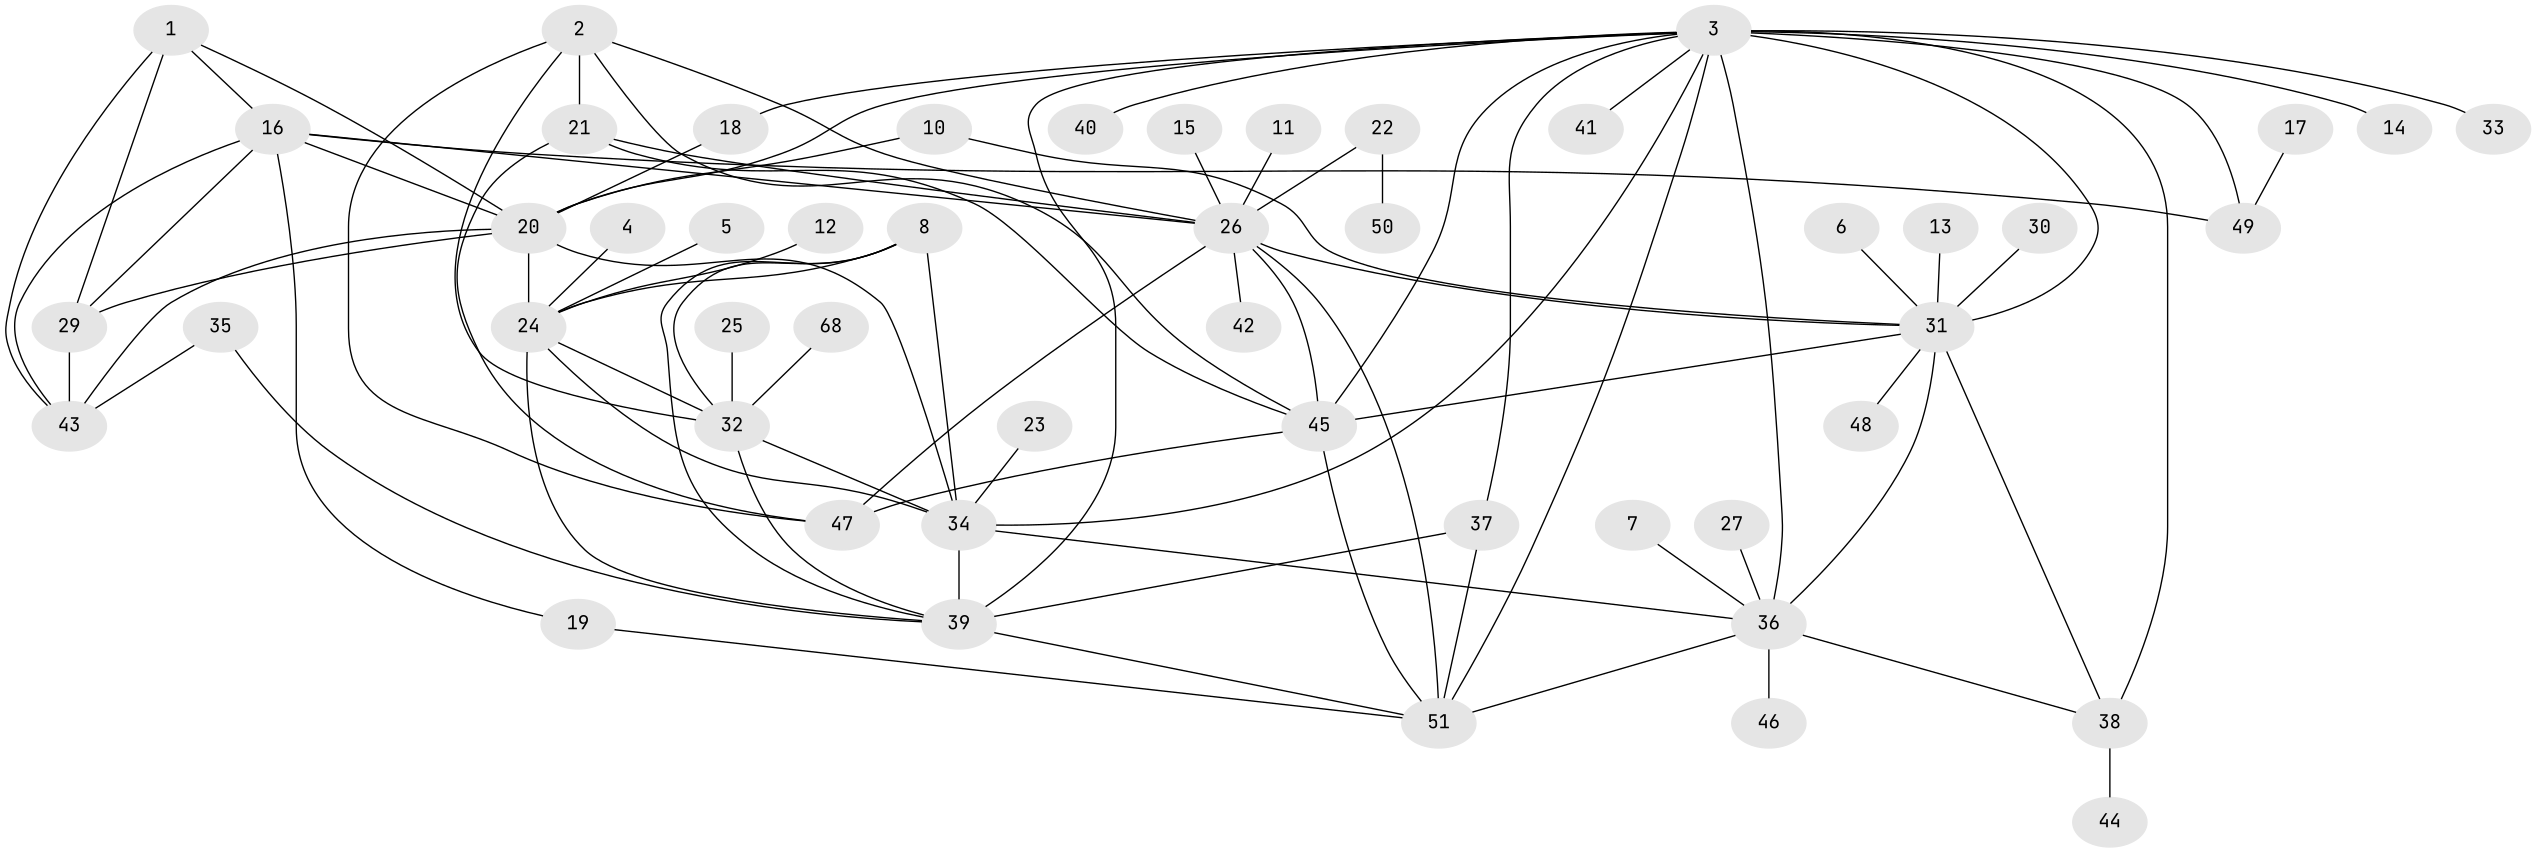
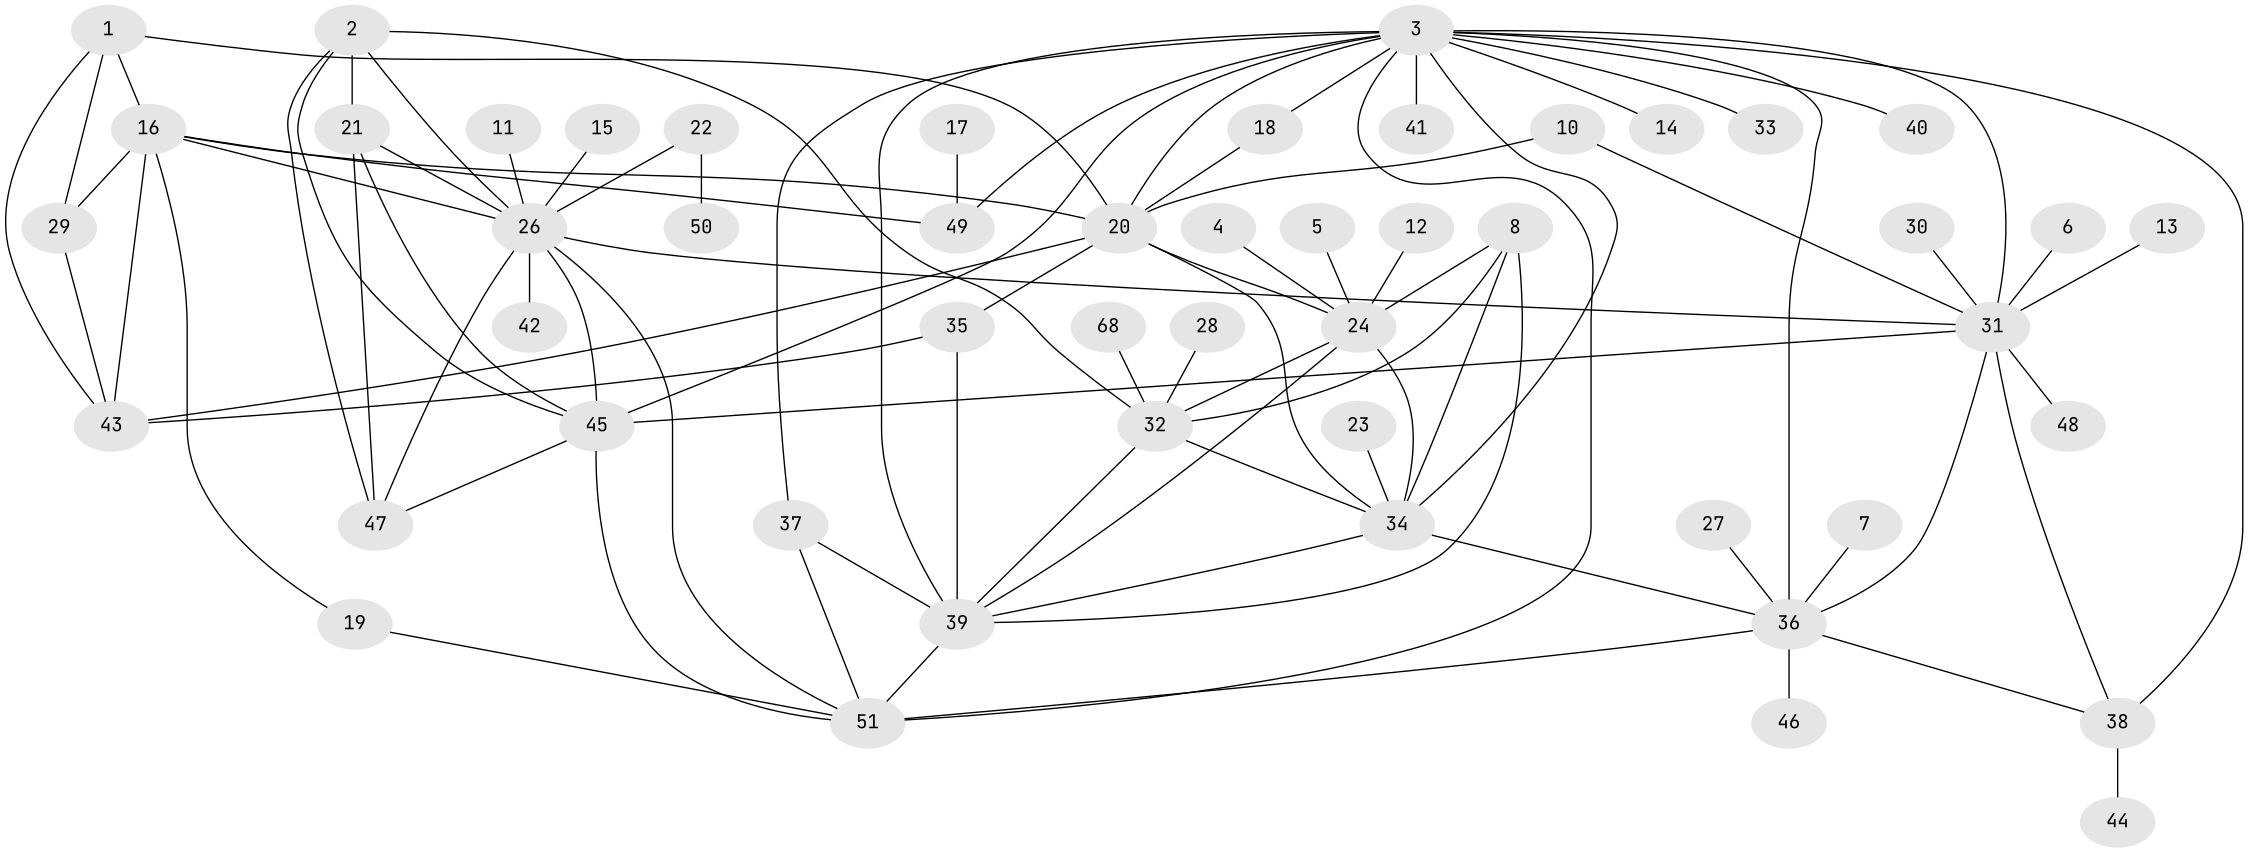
(304, 262) -> (1044, 275)
(732, 327) -> (1207, 327)
